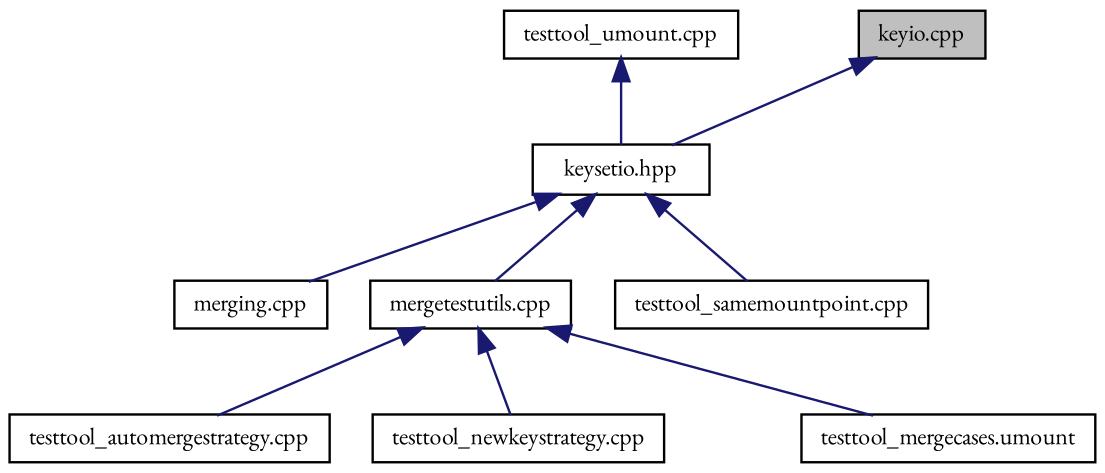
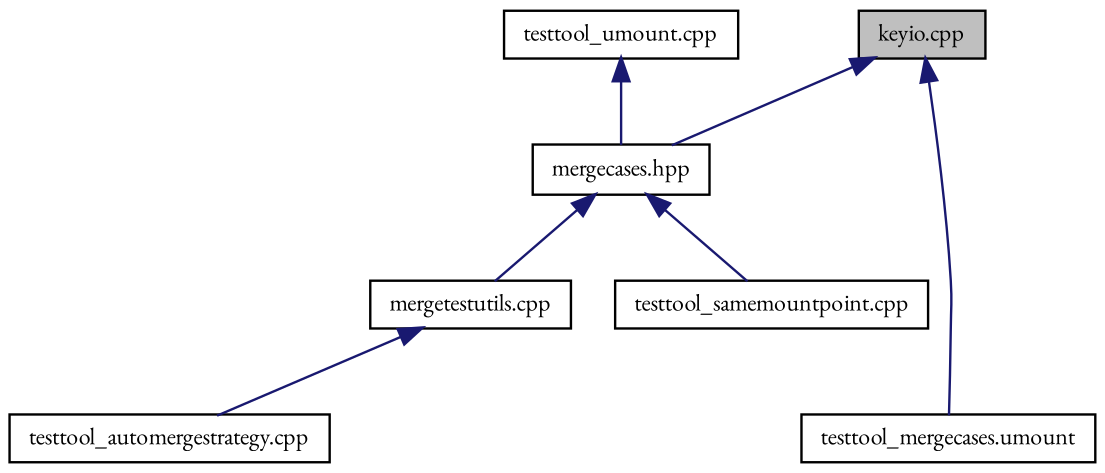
(621, 170) -> (621, 170)
(251, 305) -> none
(721, 375) -> (948, 248)
(518, 438) -> none
